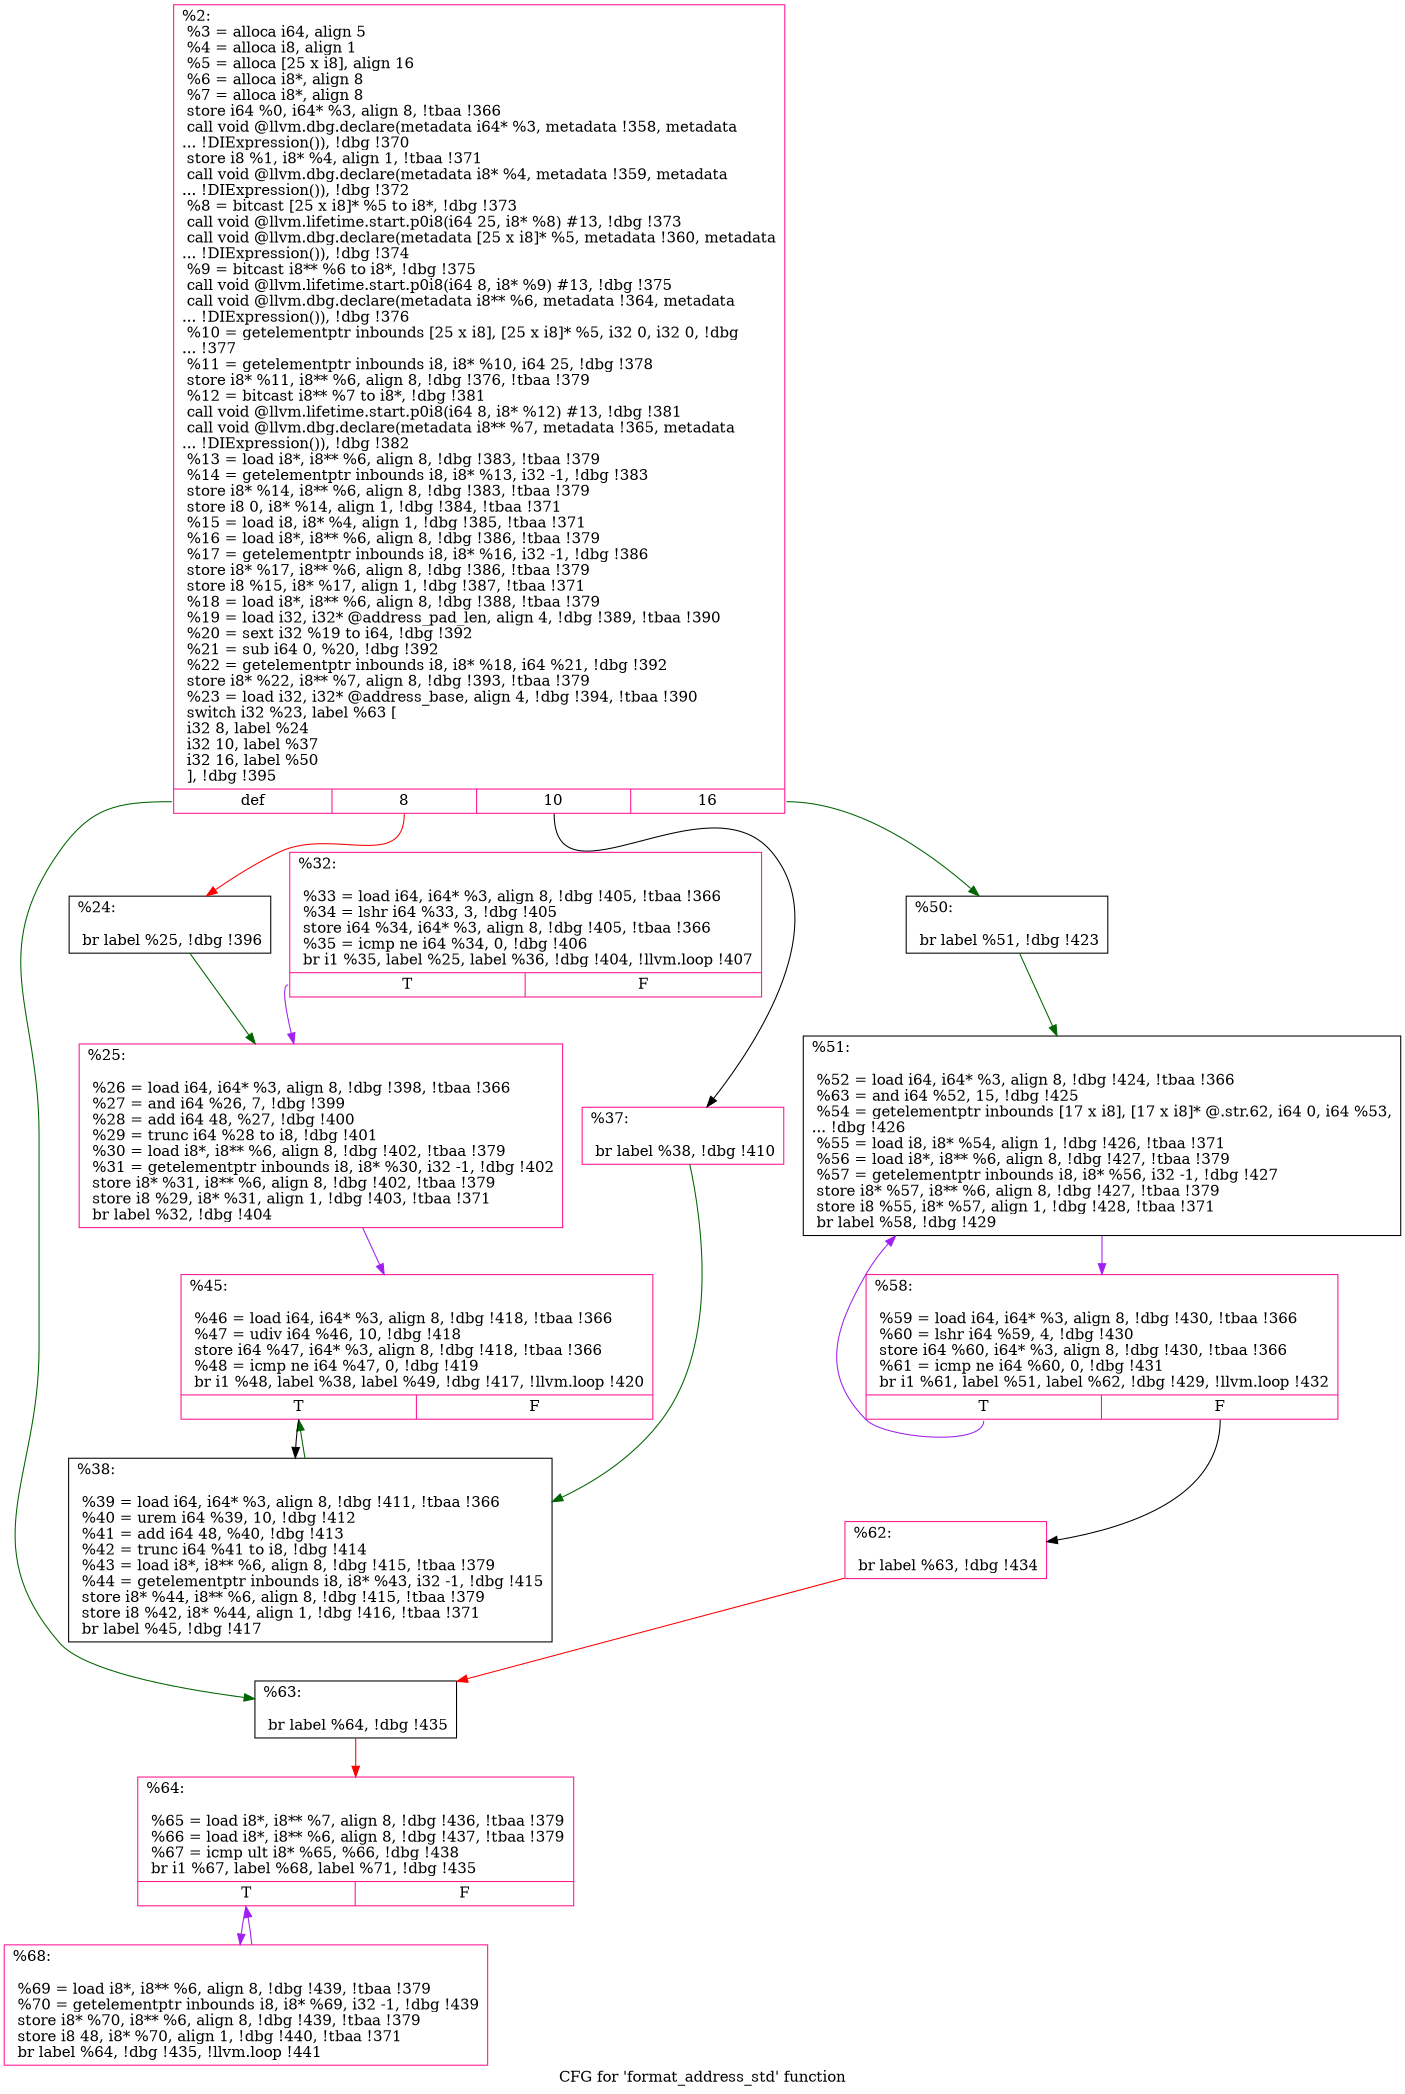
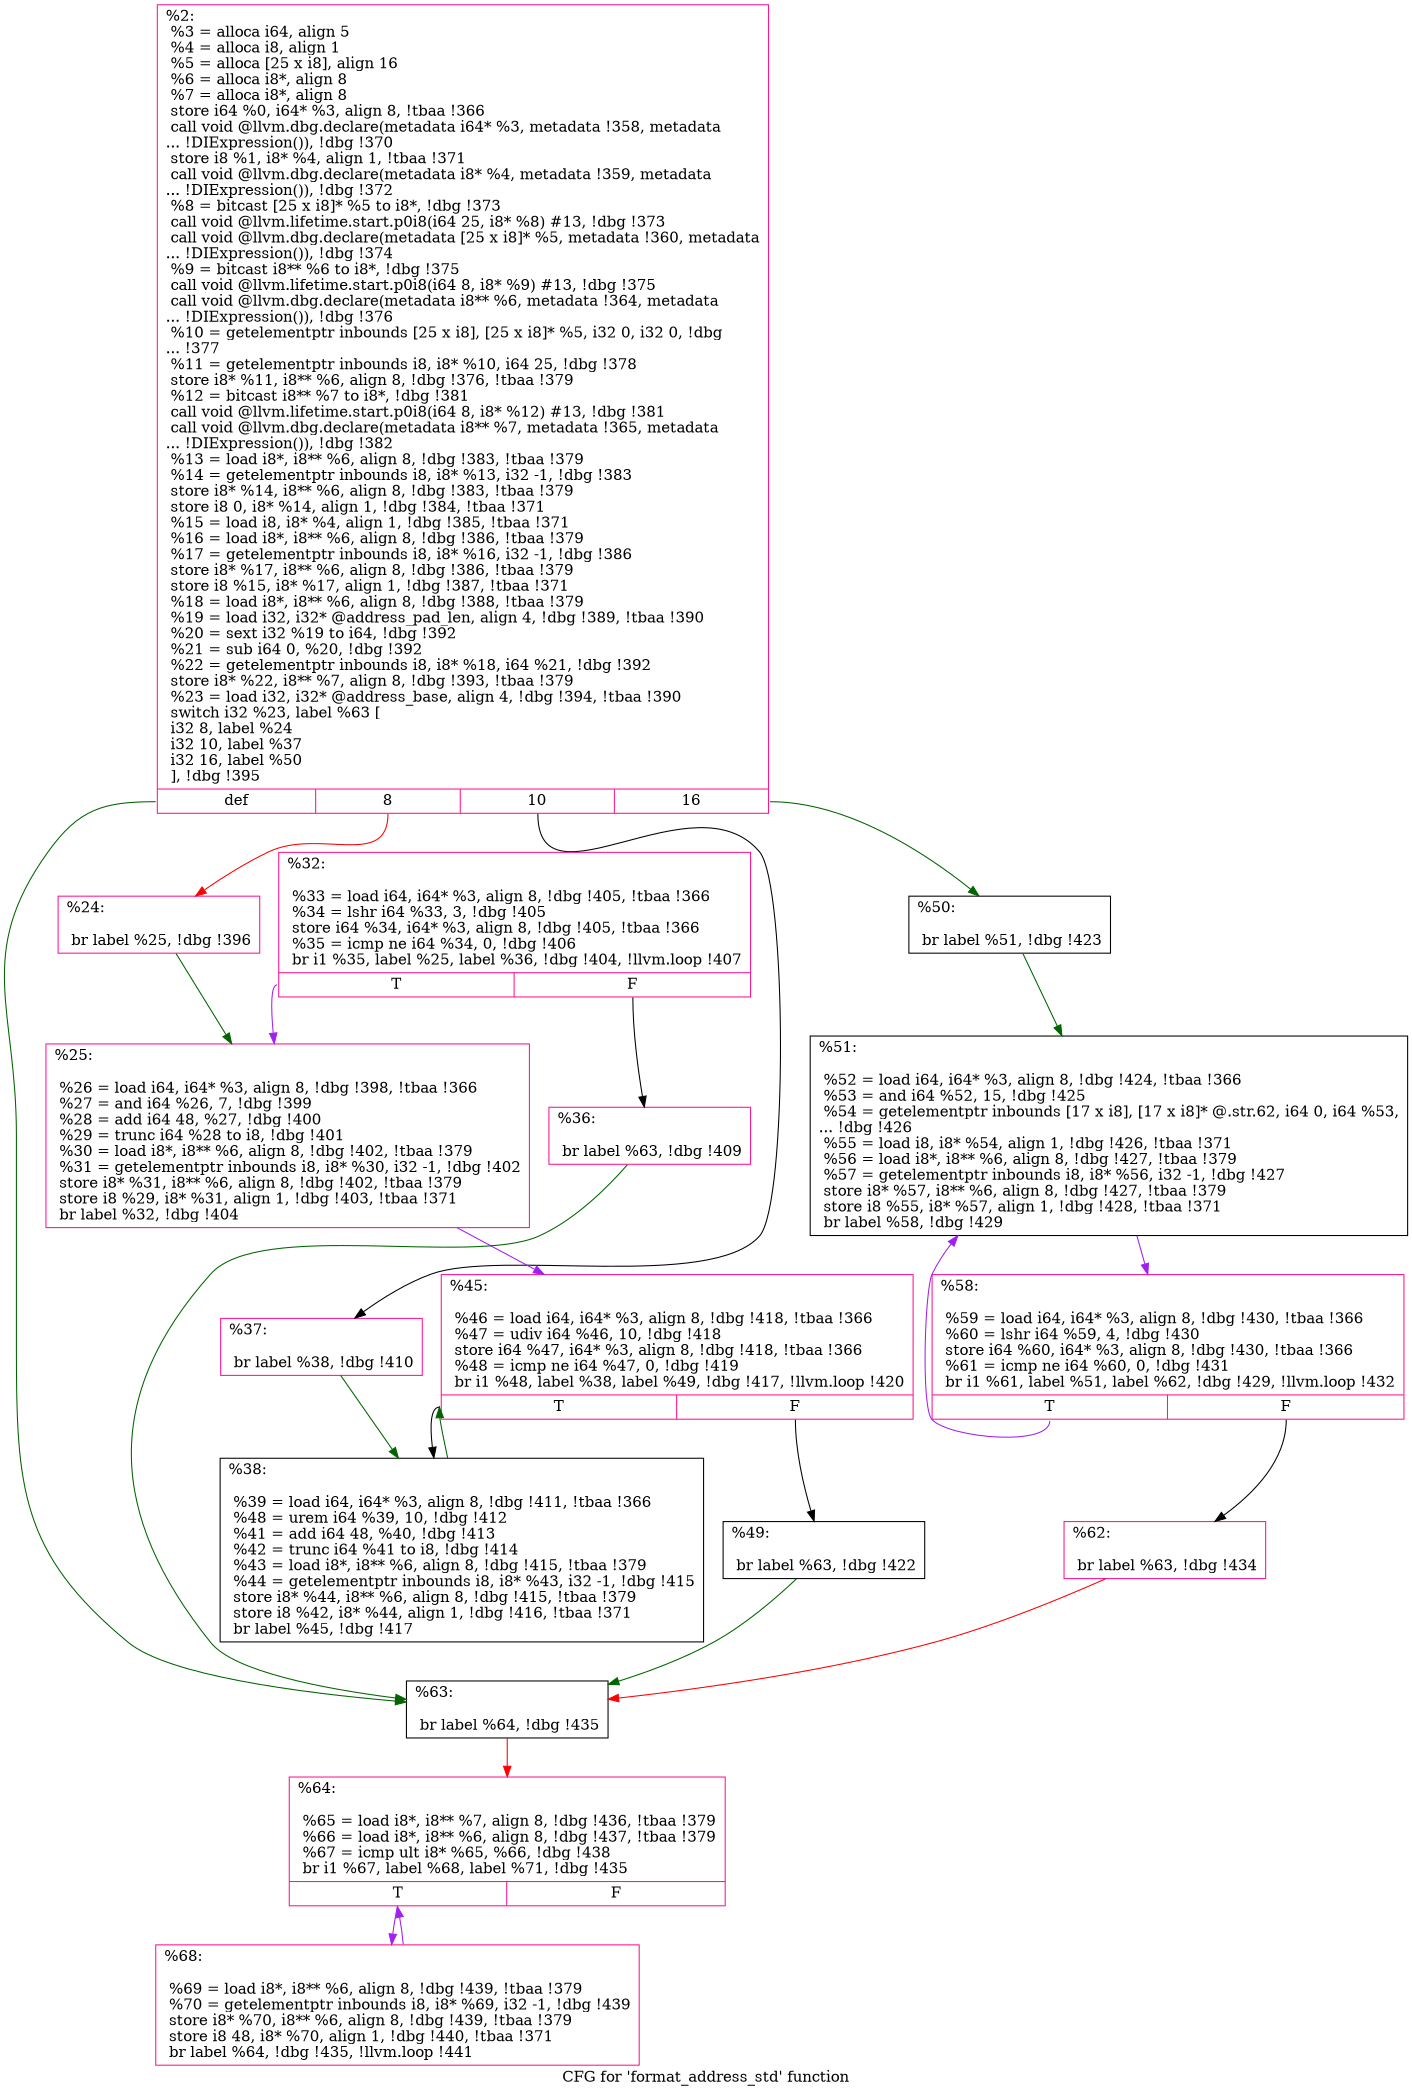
(170, 925) -> (159, 925)
(945, 1096) -> (952, 1096)
none -> (650, 1136)
(217, 1518) -> (368, 1518)
none -> (824, 1550)
